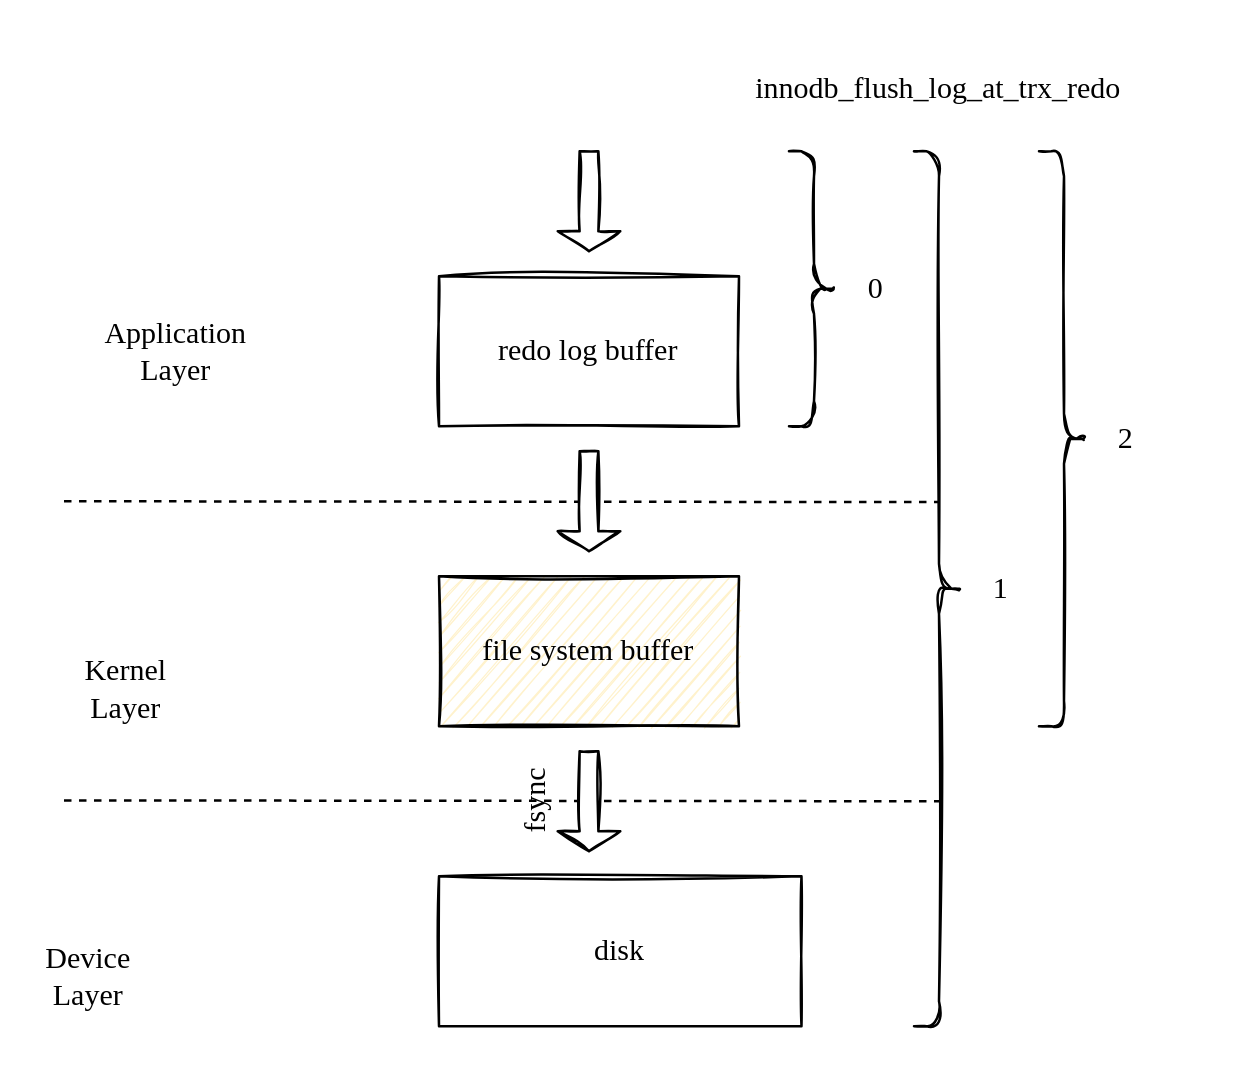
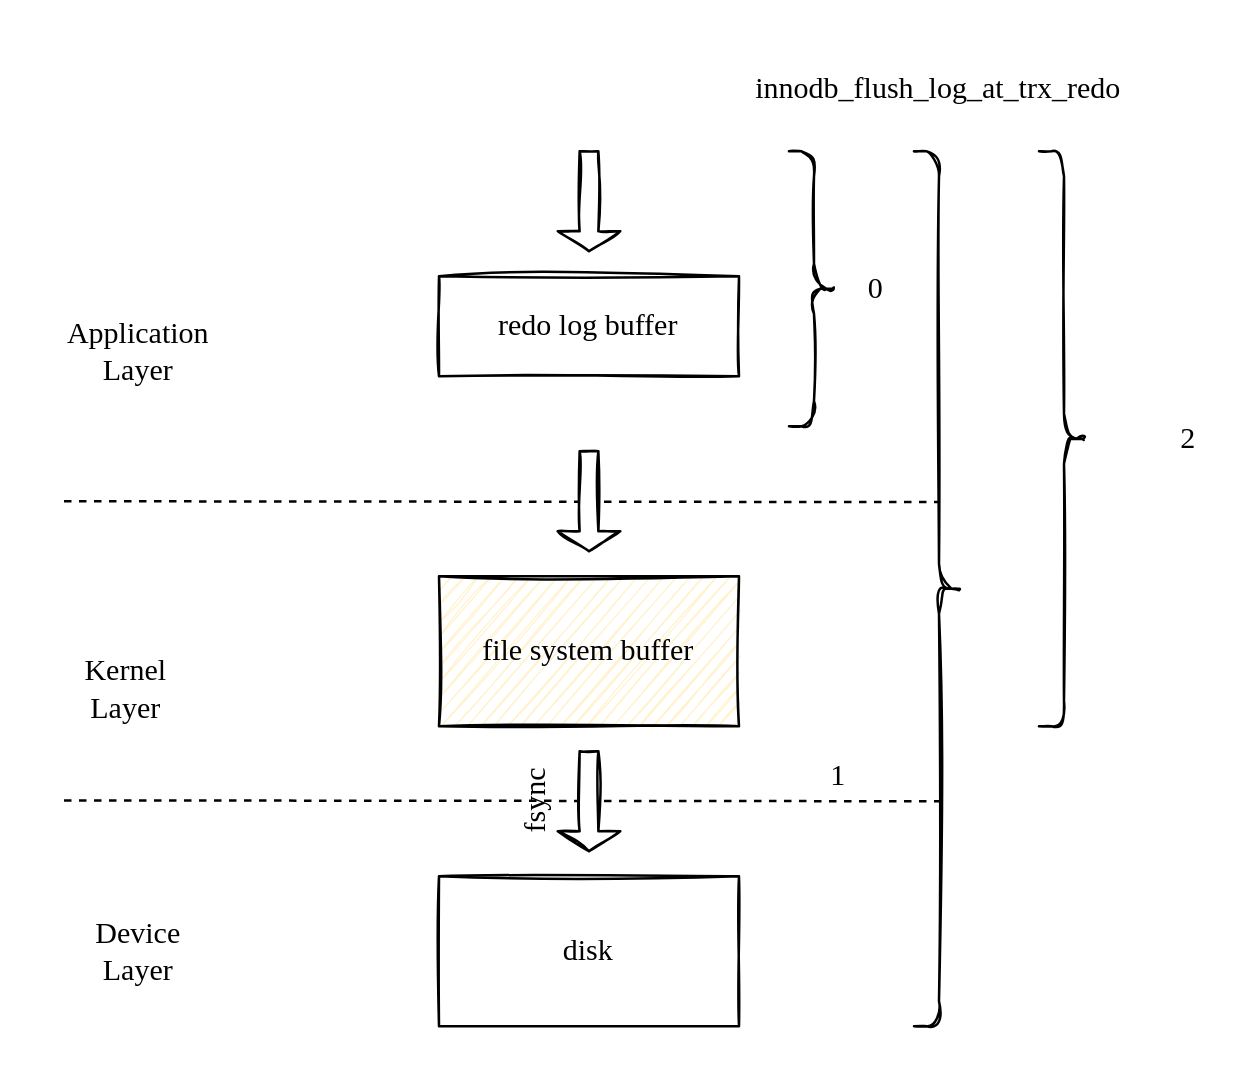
(176, 351) -> (139, 351)
(589, 351) -> (589, 326)
(1126, 439) -> (1189, 439)
(1001, 589) -> (839, 776)
(620, 951) -> (589, 951)
(89, 976) -> (139, 951)
